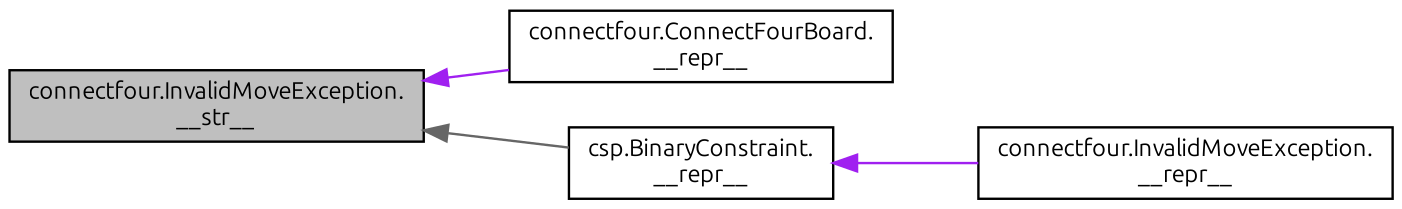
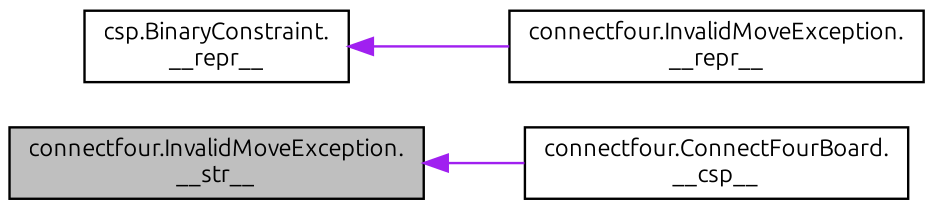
(701, 46) -> (717, 163)
(508, 140) -> none
